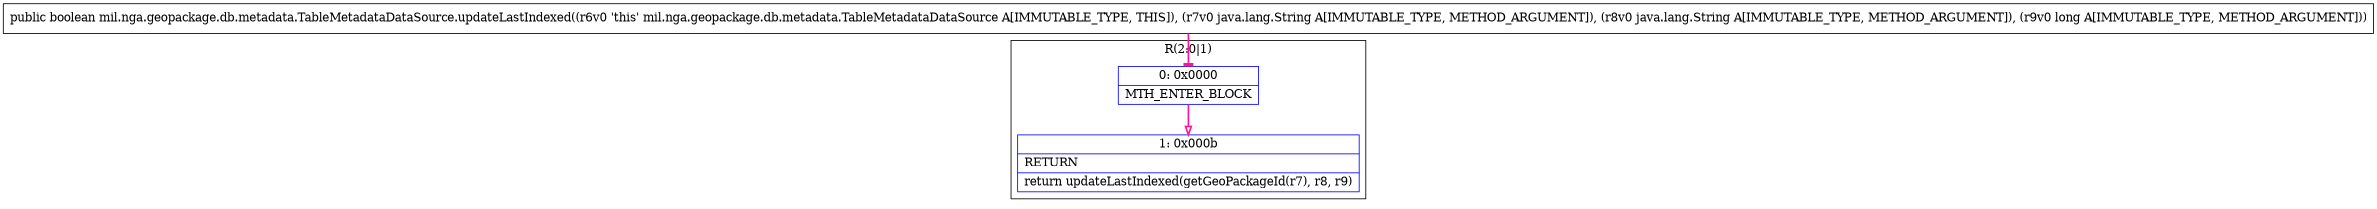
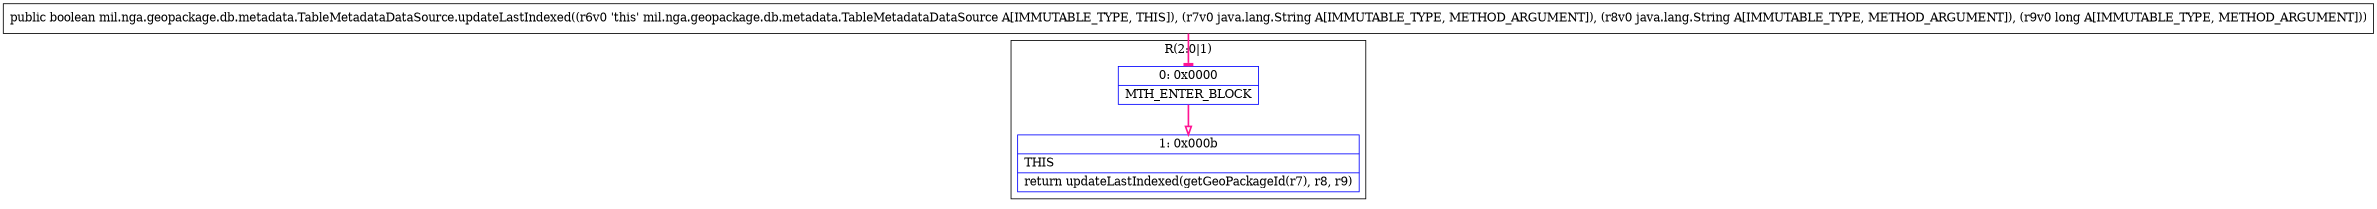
(1051, 163) -> (1040, 163)
